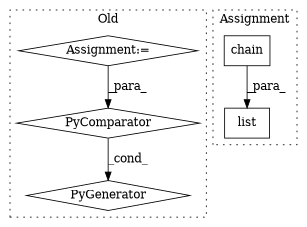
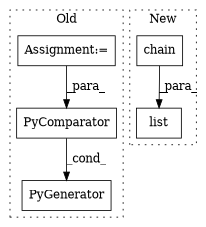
(255, 20) -> (163, 20)
(108, 51) -> (67, 51)
(108, 123) -> (67, 123)
(108, 196) -> (67, 196)
